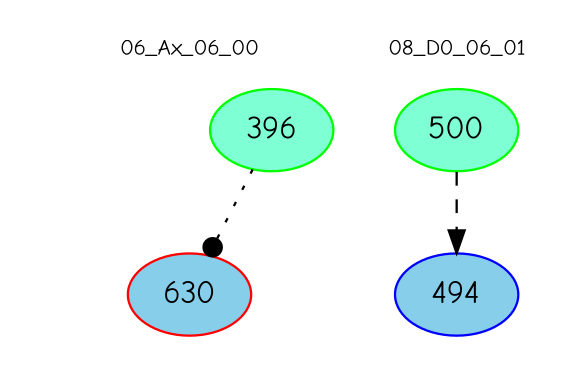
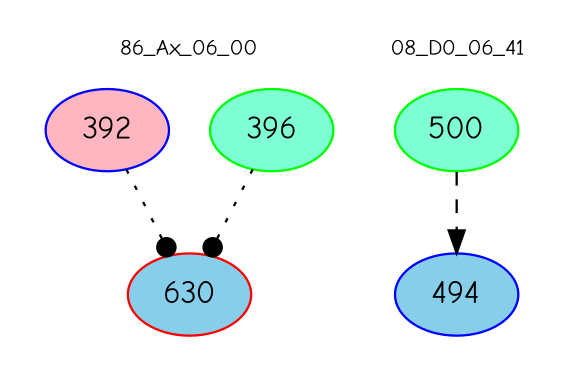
(190, 49) -> (190, 49)
(458, 49) -> (458, 49)
none -> (107, 130)
